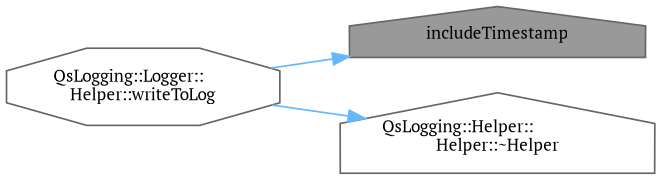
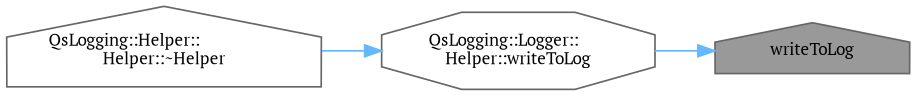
(497, 35) -> (812, 51)
(310, 111) -> (343, 51)
